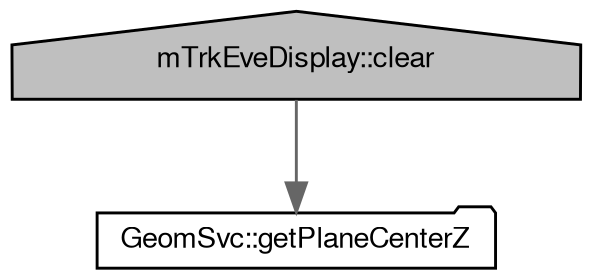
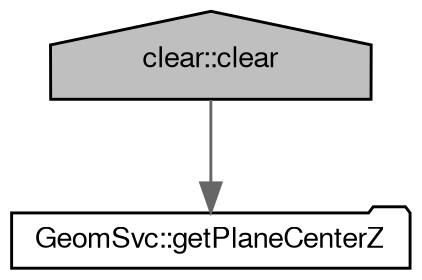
(296, 60) -> (211, 60)
